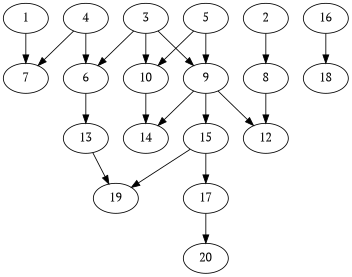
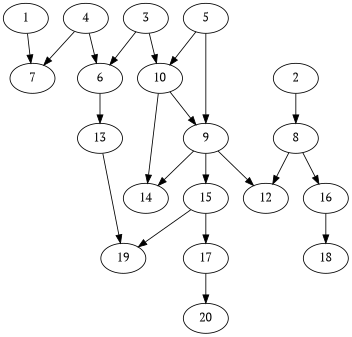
(172, 45) -> (180, 105)
none -> (309, 165)
